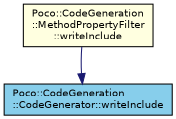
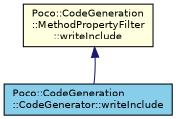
(81, 60) -> (95, 71)
